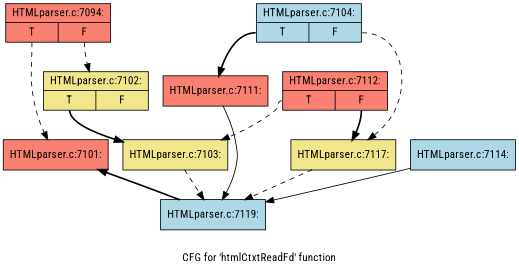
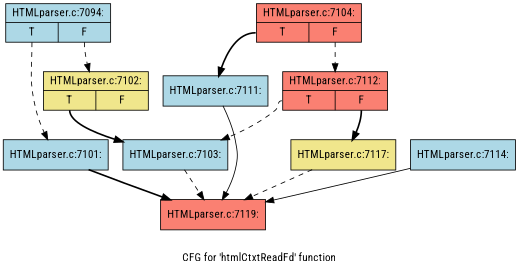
(58, 23) -> (58, 23)
(309, 23) -> (309, 23)
(402, 77) -> (335, 53)
(216, 91) -> (216, 91)
(56, 155) -> (56, 155)
(175, 155) -> (175, 155)
(143, 186) -> (125, 183)
(213, 215) -> (213, 215)
